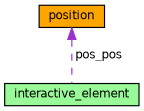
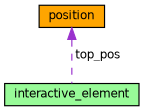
(97, 55) -> (96, 55)
